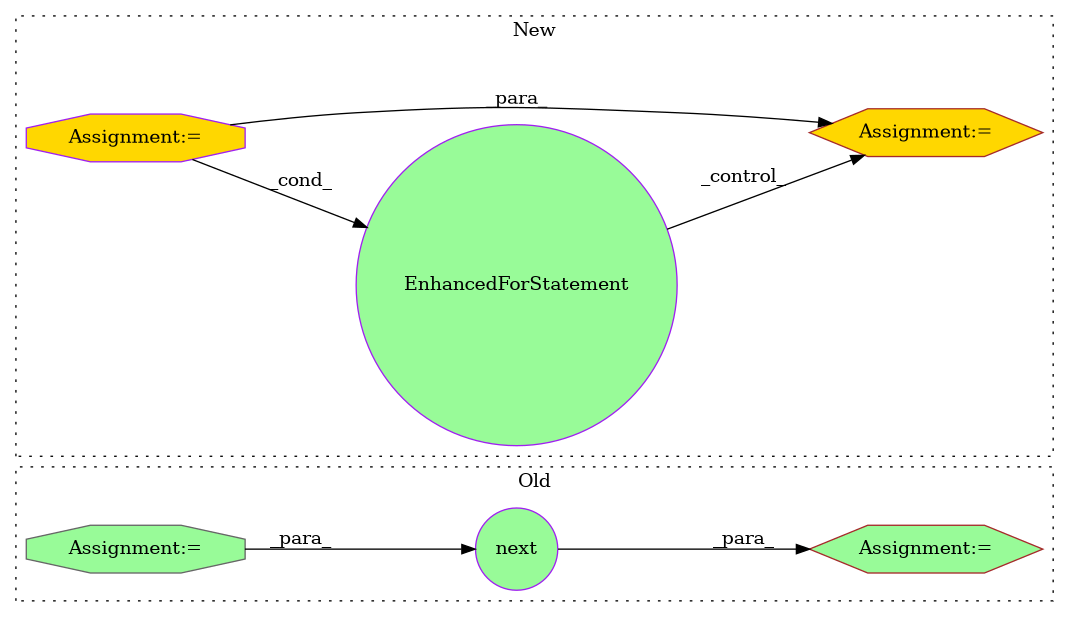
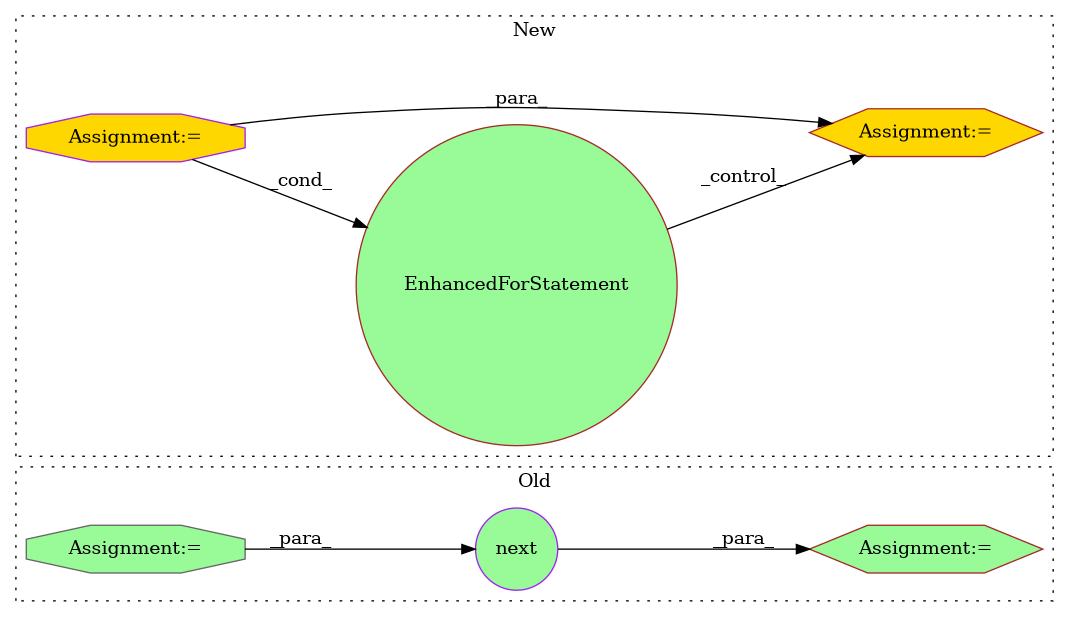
(517, 285) -> (517, 285)
